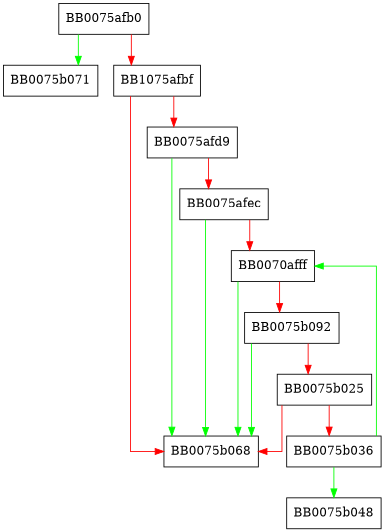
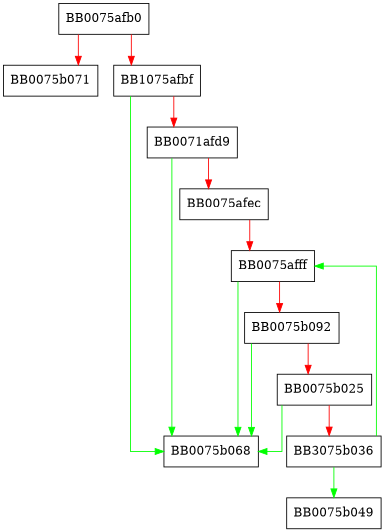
(78, 45) -> (78, 45)
(192, 142) -> (192, 142)
(273, 266) -> (273, 266)
(130, 286) -> (130, 286)
(206, 324) -> none
(282, 436) -> (282, 436)
(334, 451) -> (334, 451)
(334, 513) -> (334, 513)
